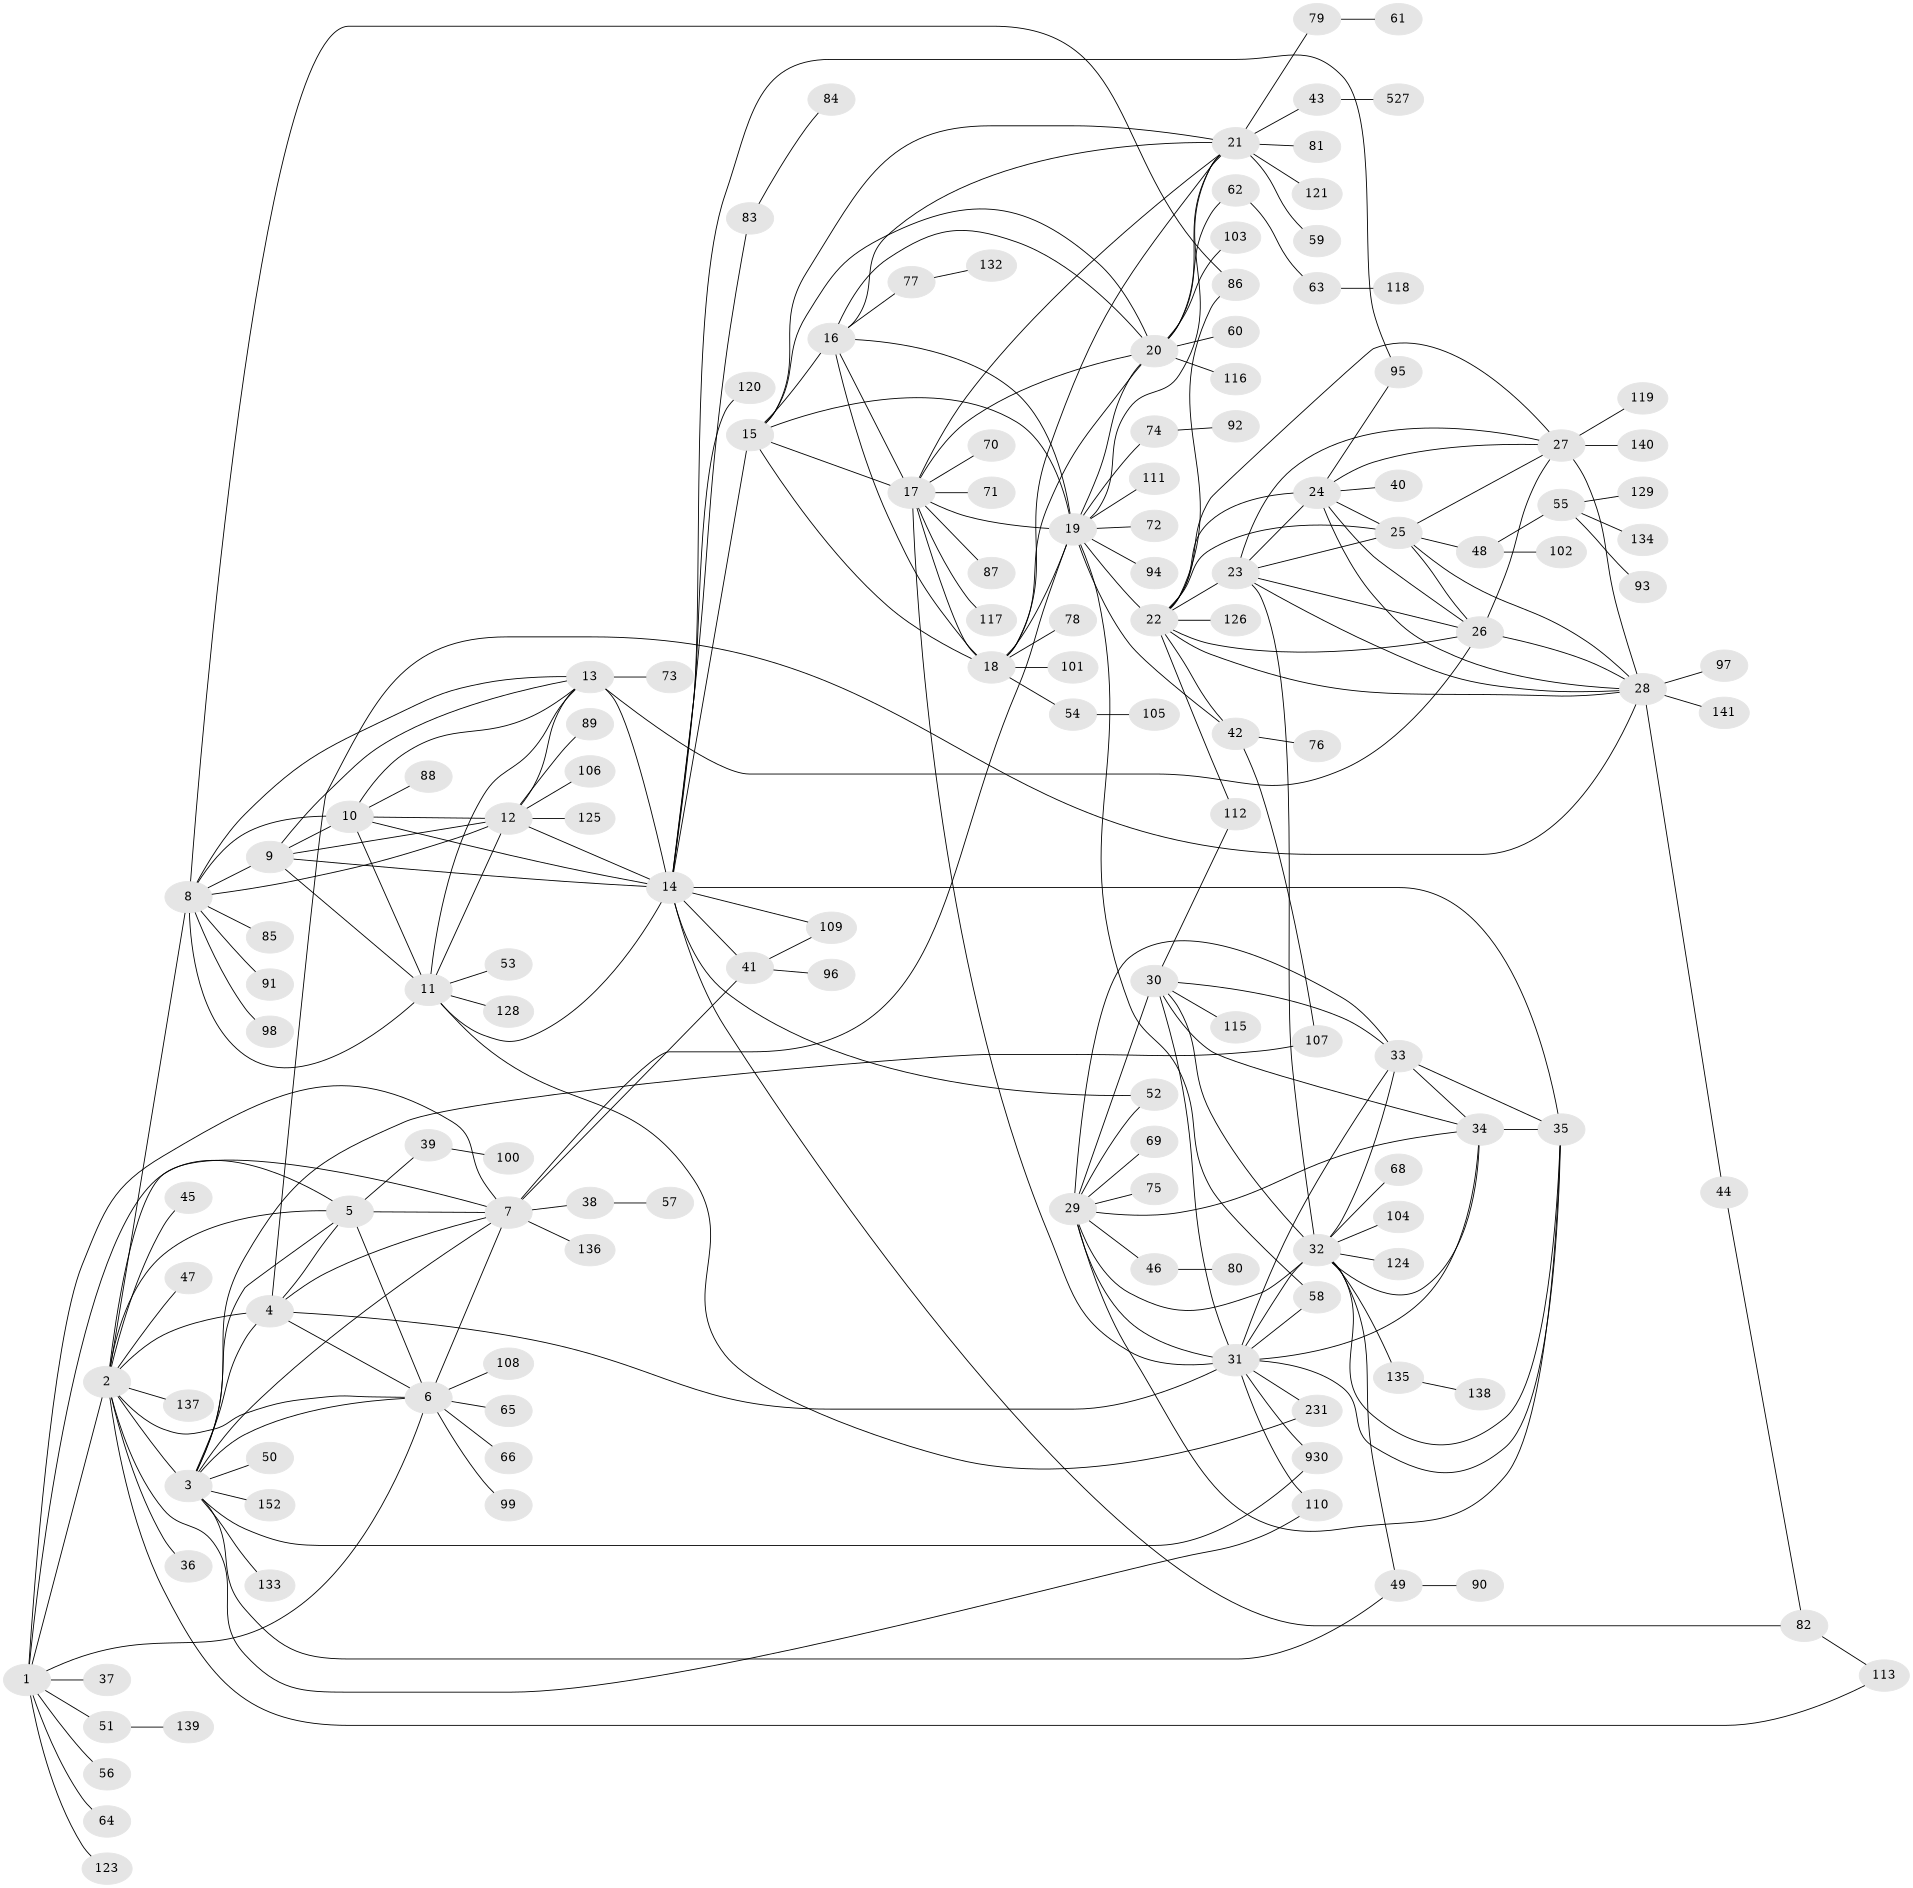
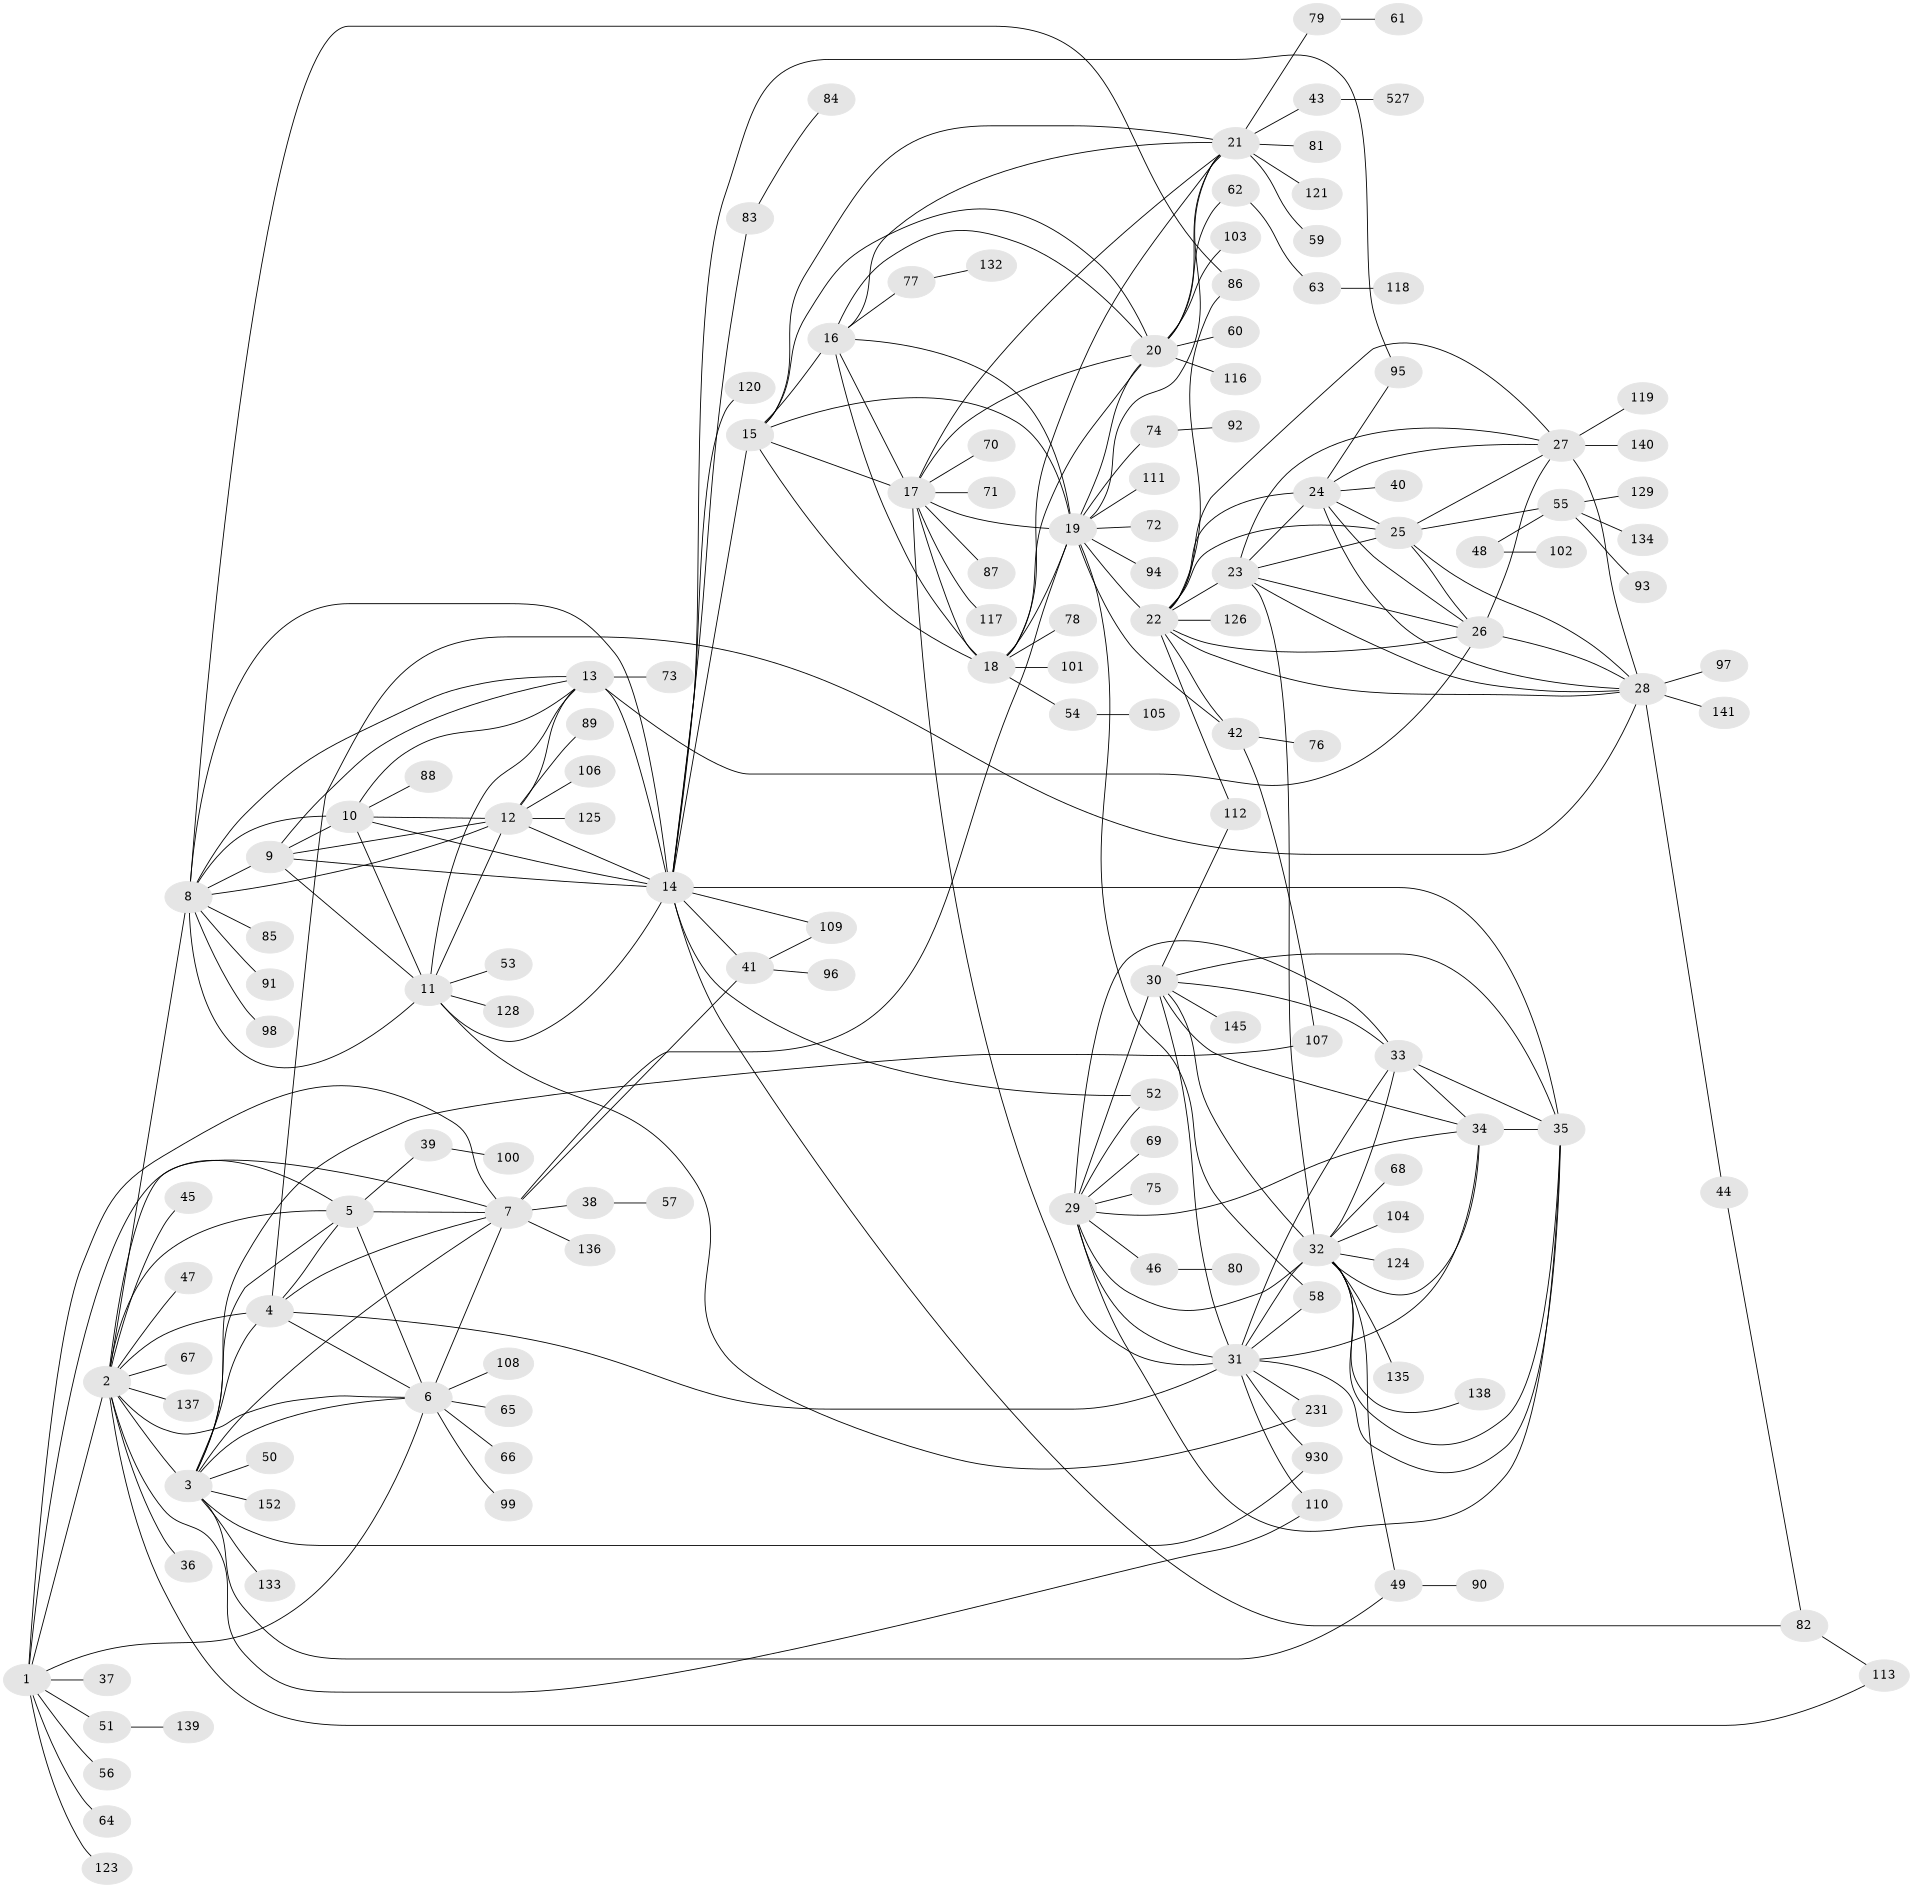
(1439, 543) -> (1480, 519)
none -> (430, 604)
none -> (1405, 955)
(1236, 1027) -> (1236, 1027)
none -> (189, 1358)
(1439, 1386) -> (1358, 1382)
